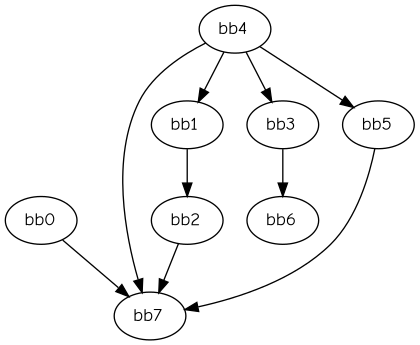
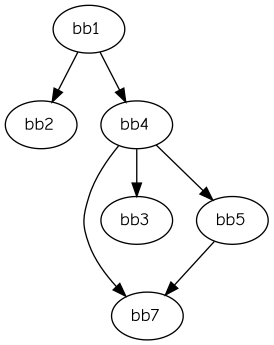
(214, 71) -> (110, 71)
(41, 220) -> none
(283, 220) -> none
(171, 262) -> none
